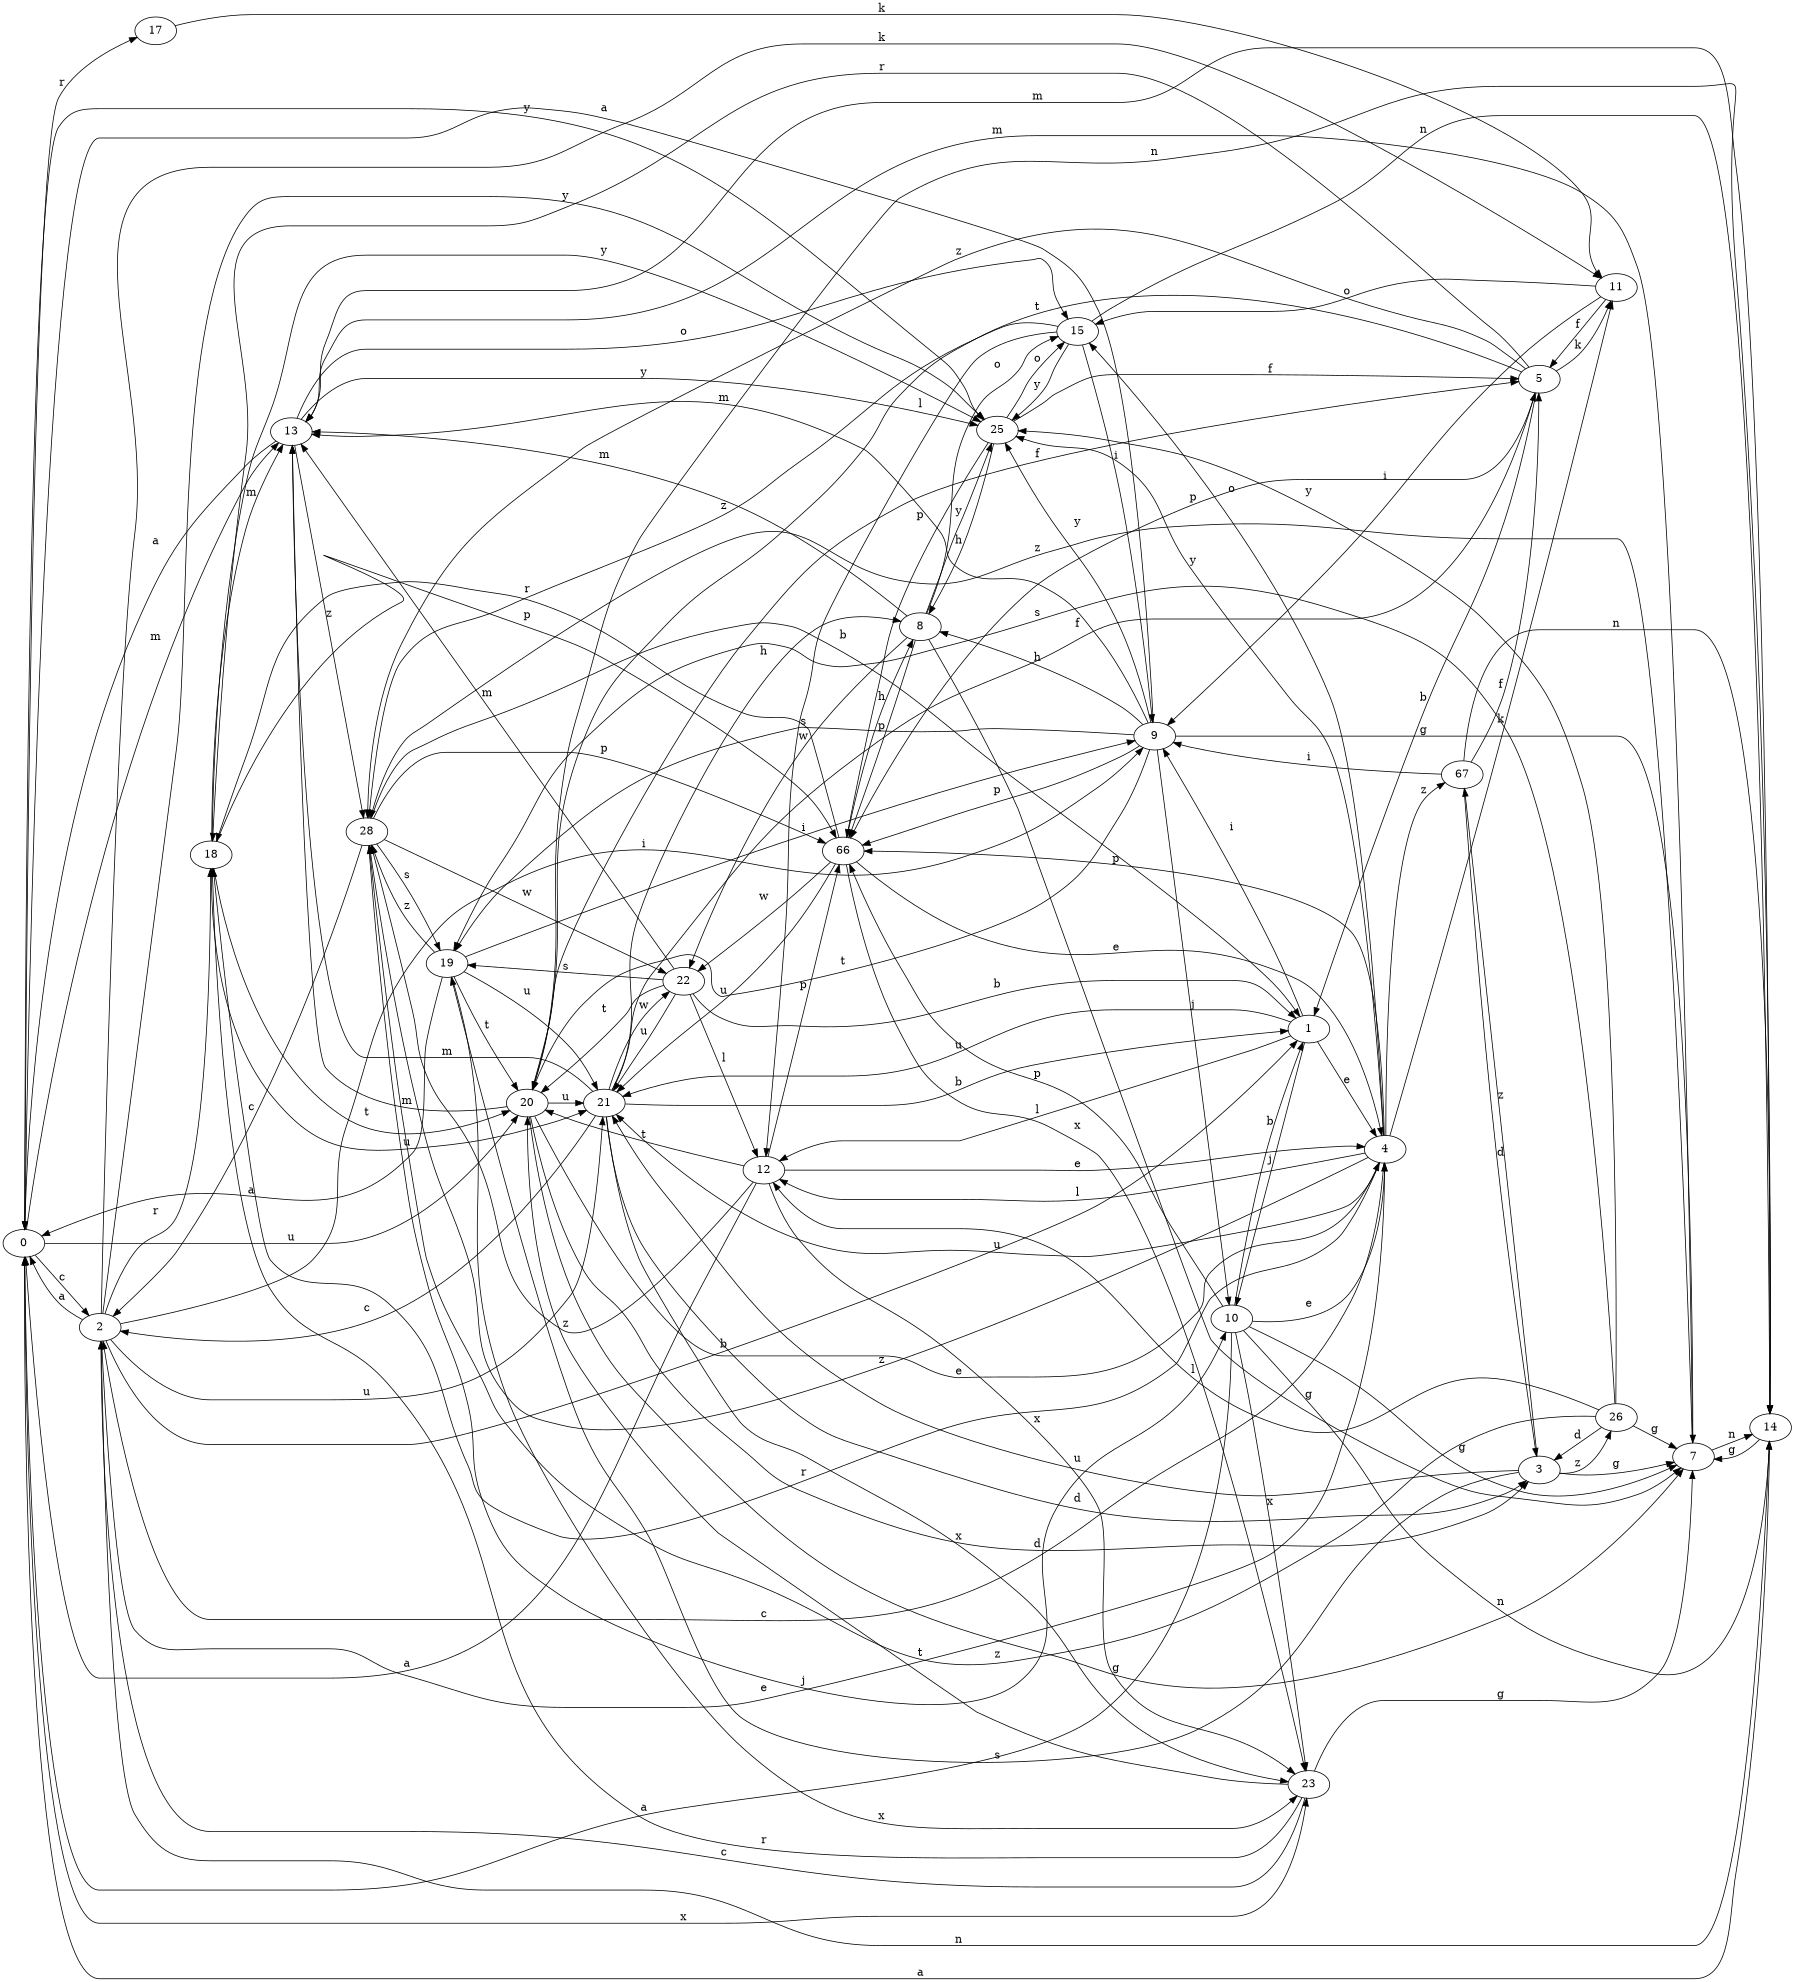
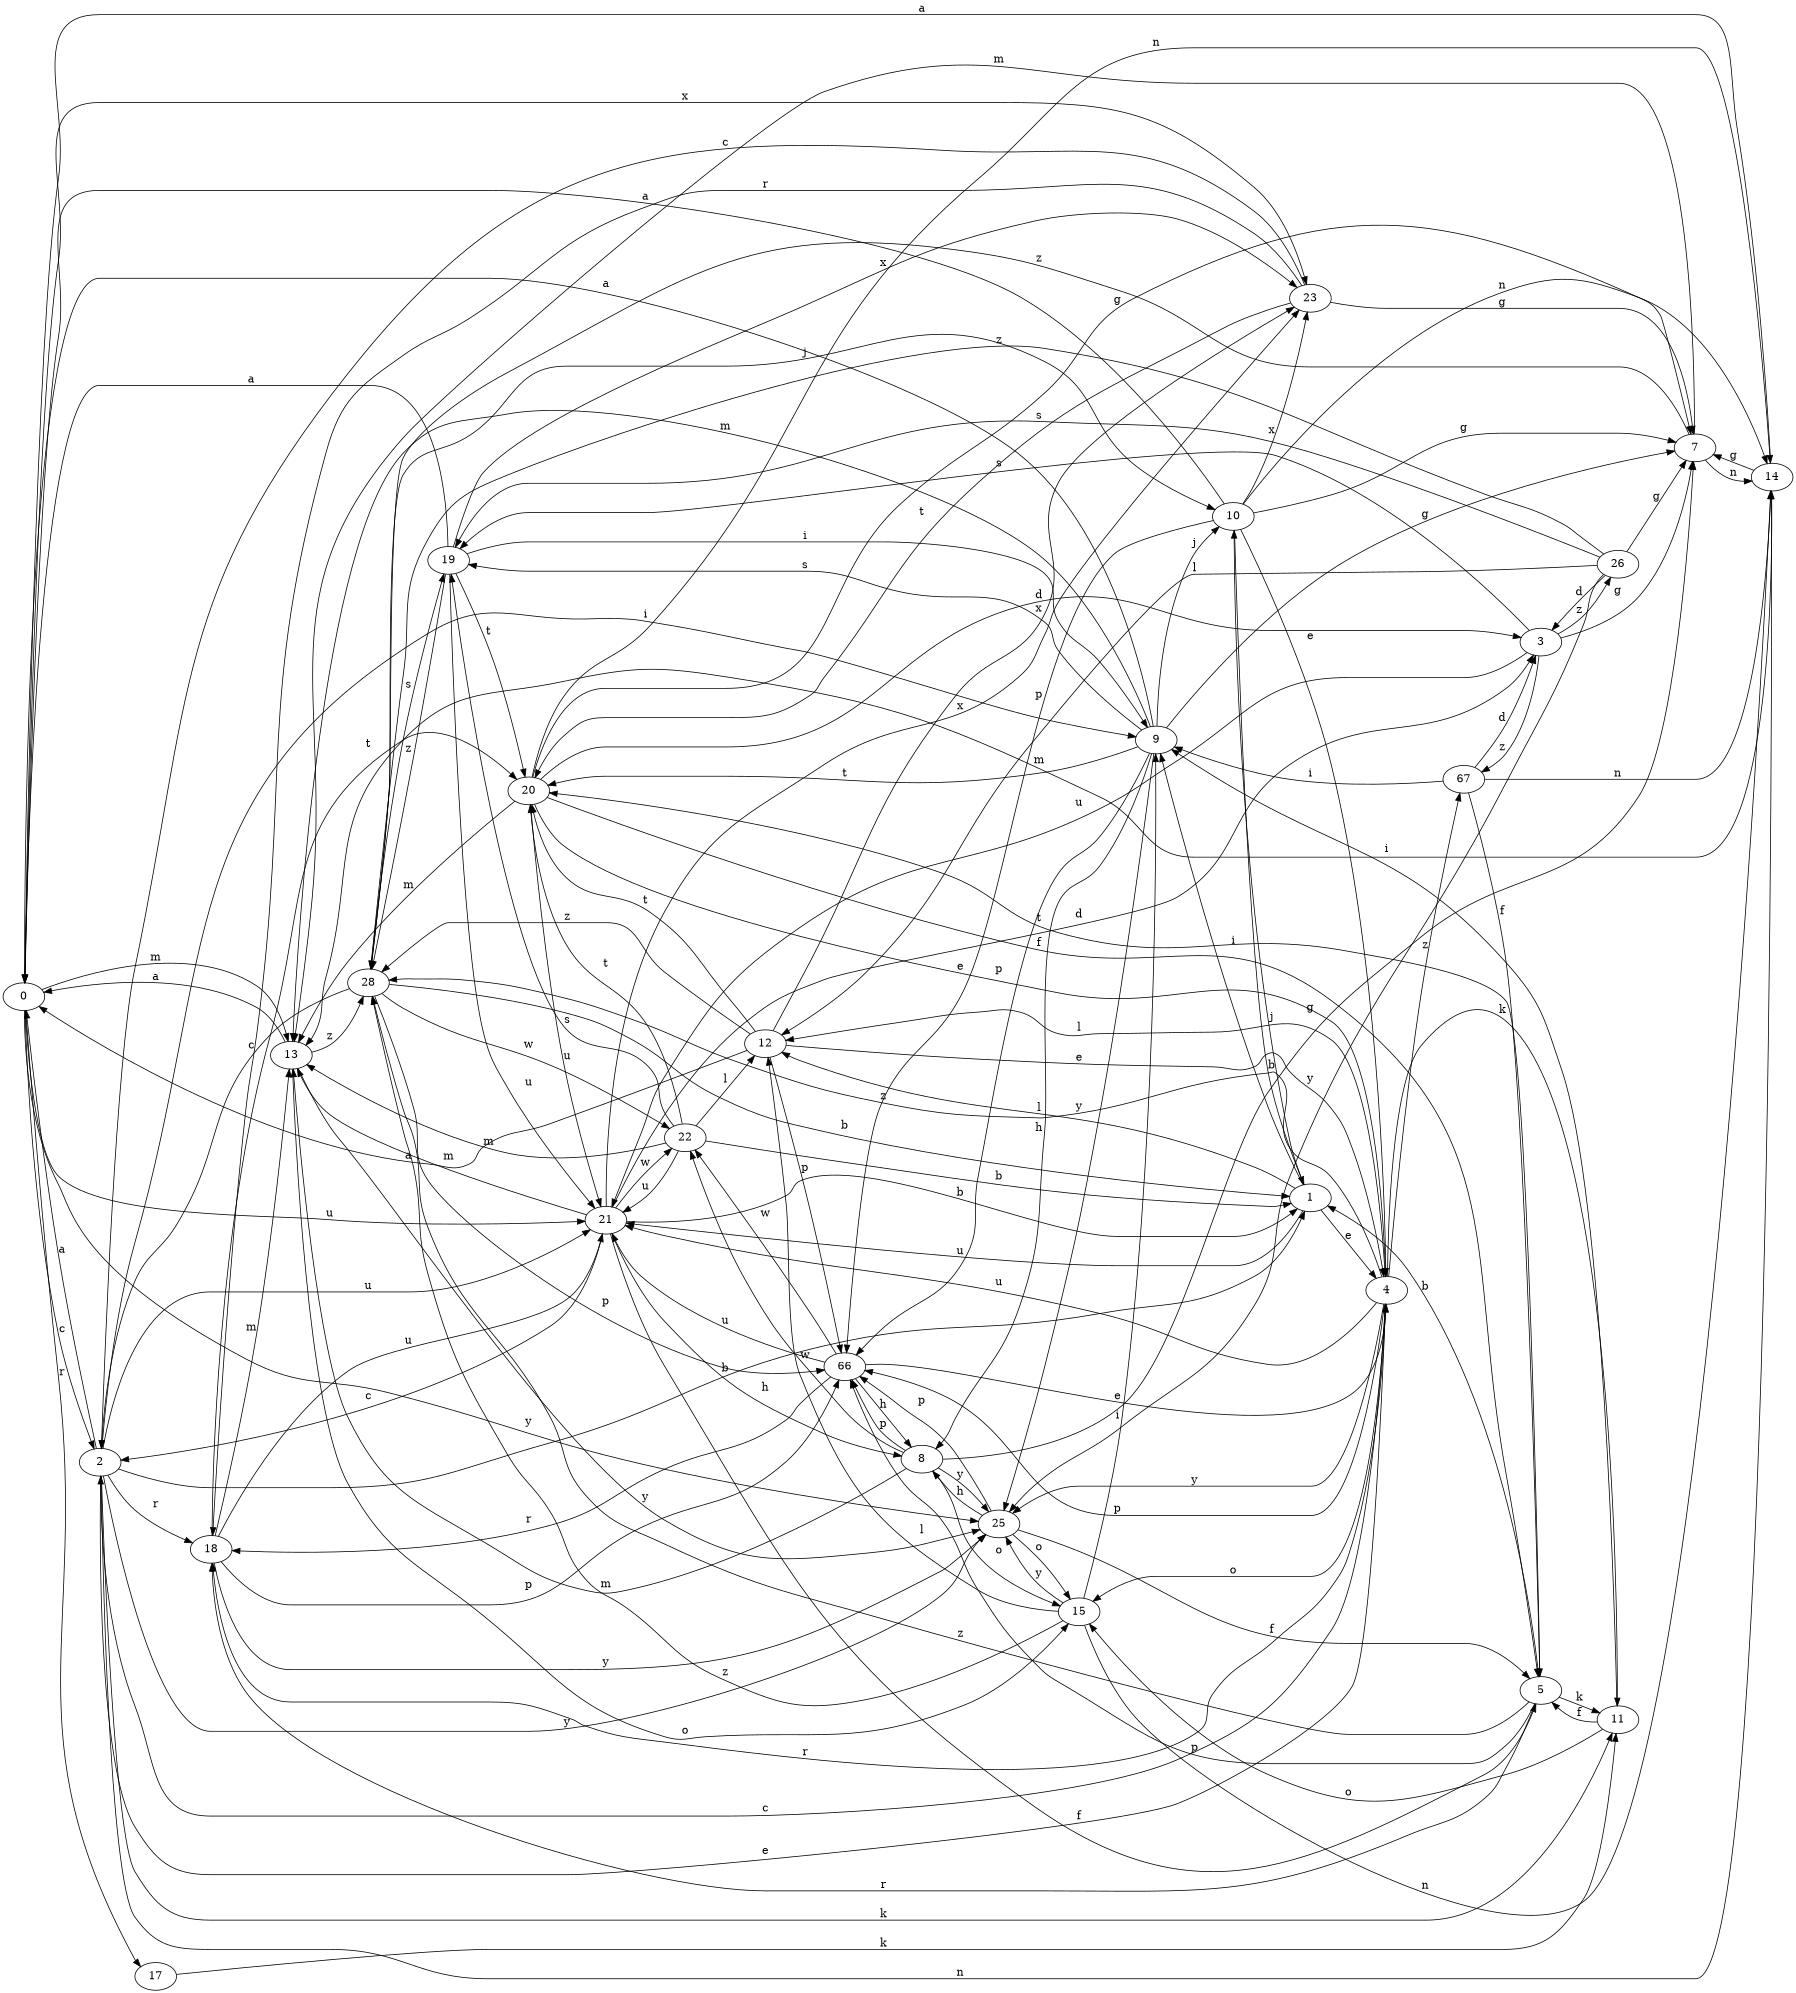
(1142, 1229) -> none
(301, 1243) -> (229, 1215)
